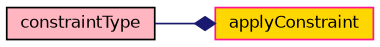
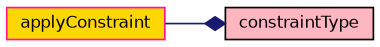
(175, 24) -> (185, 24)
